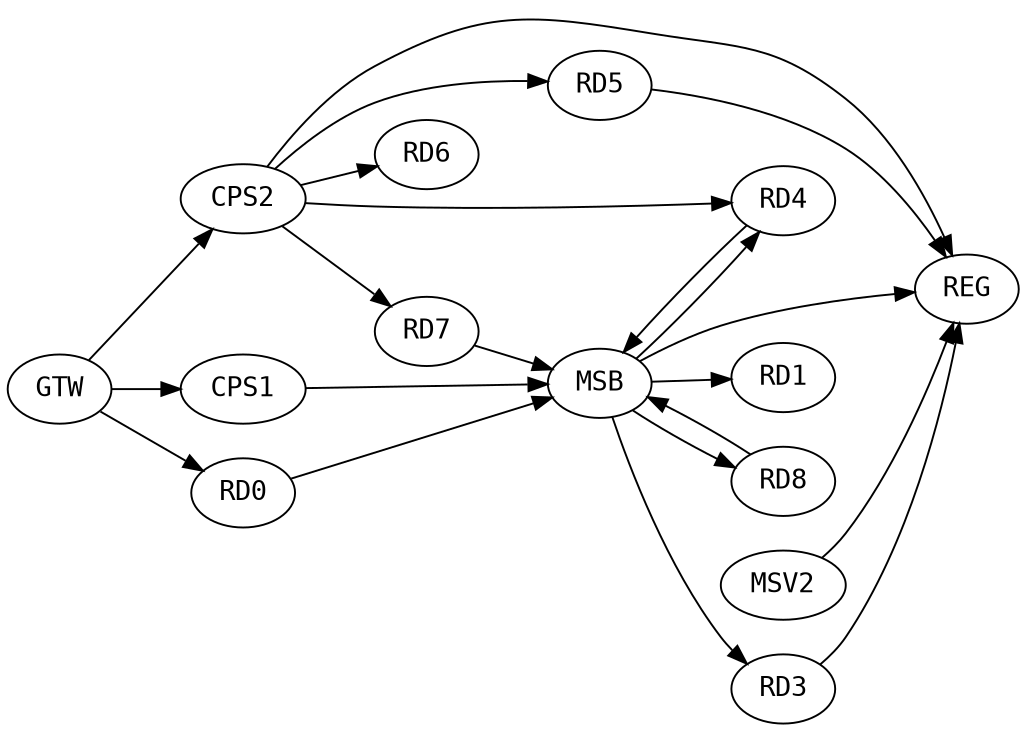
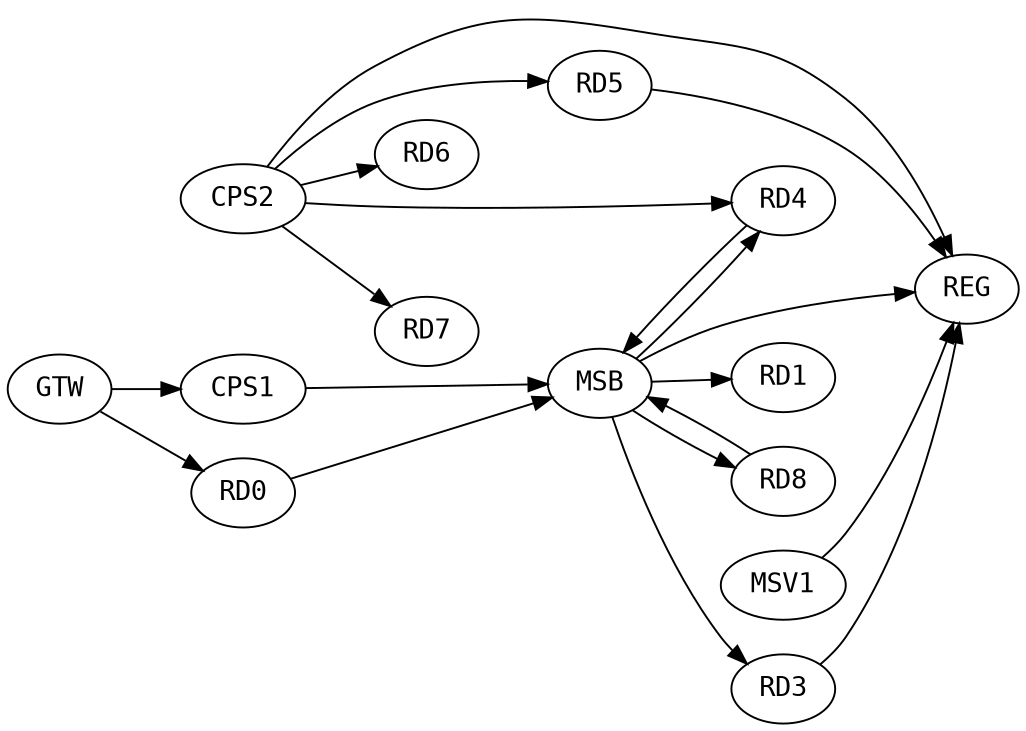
(144, 302) -> none
(504, 355) -> none
(783, 585) -> (783, 585)
